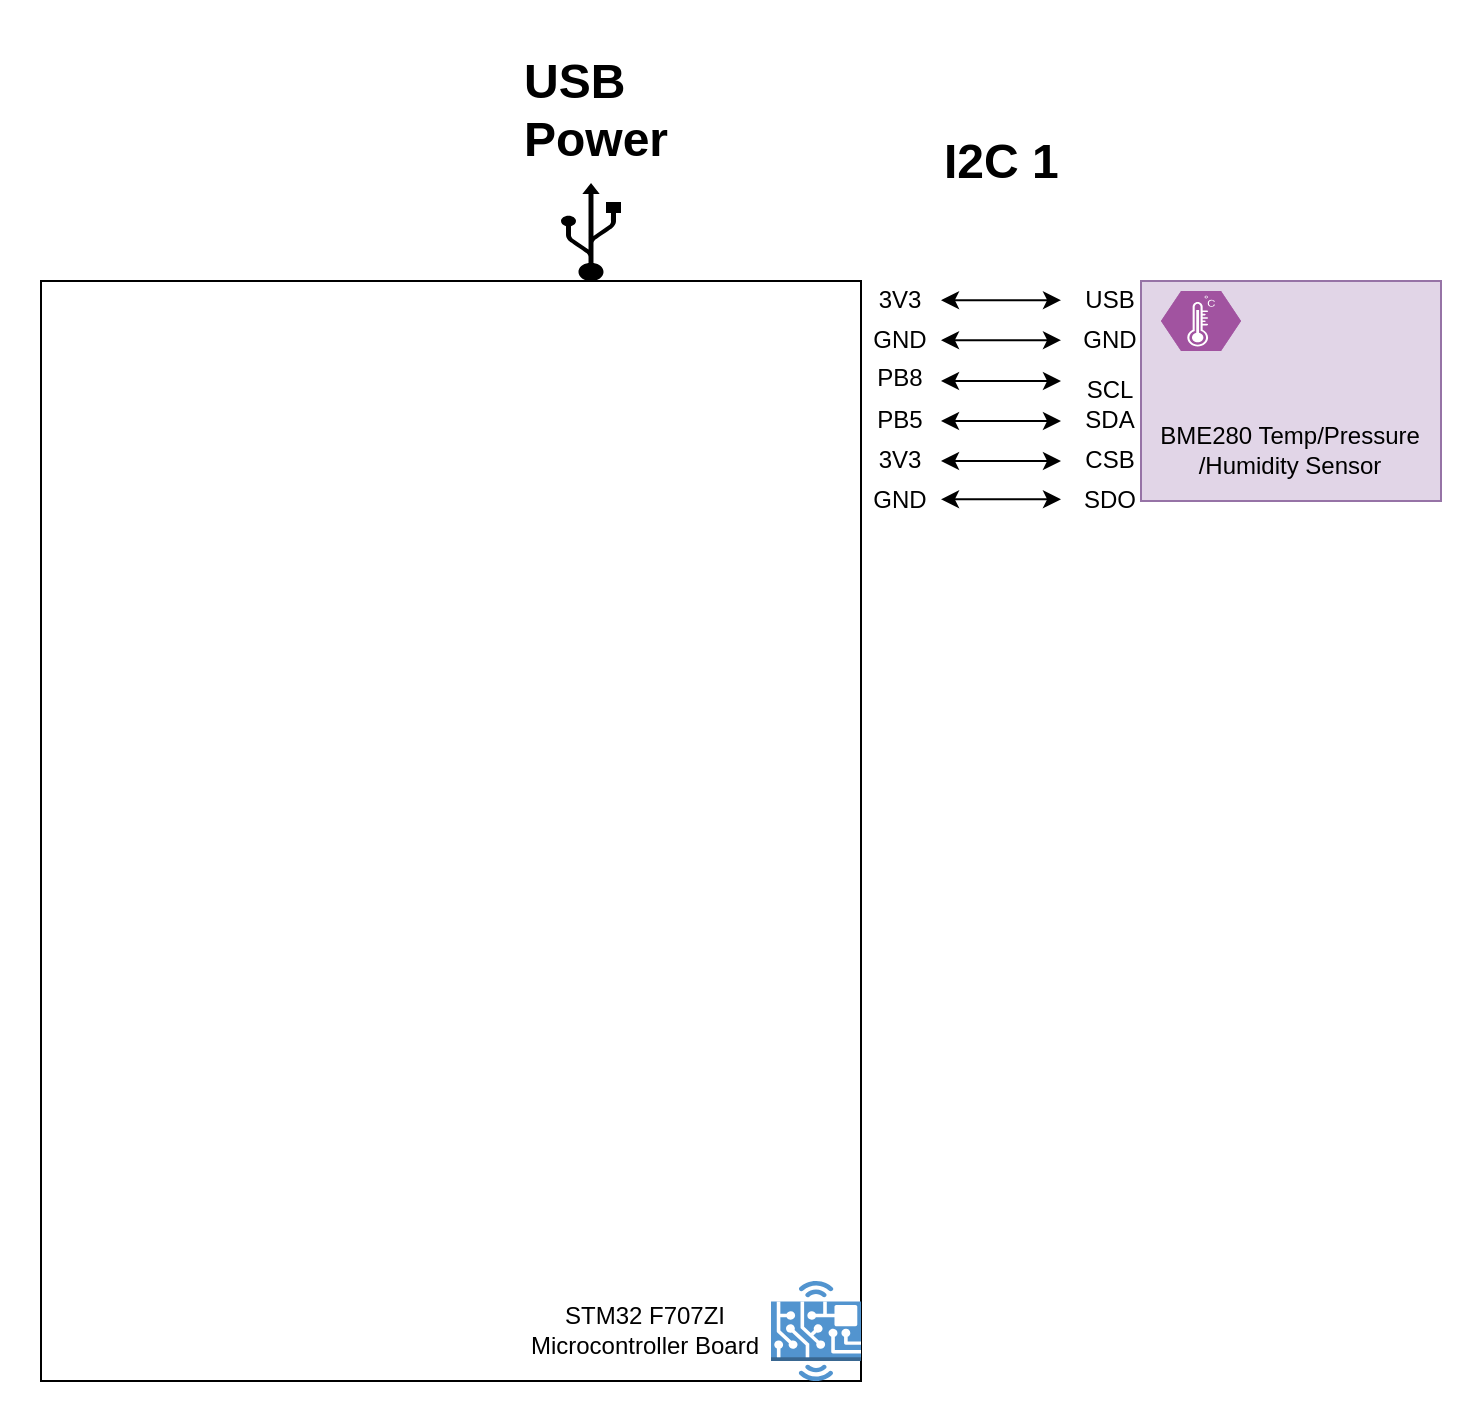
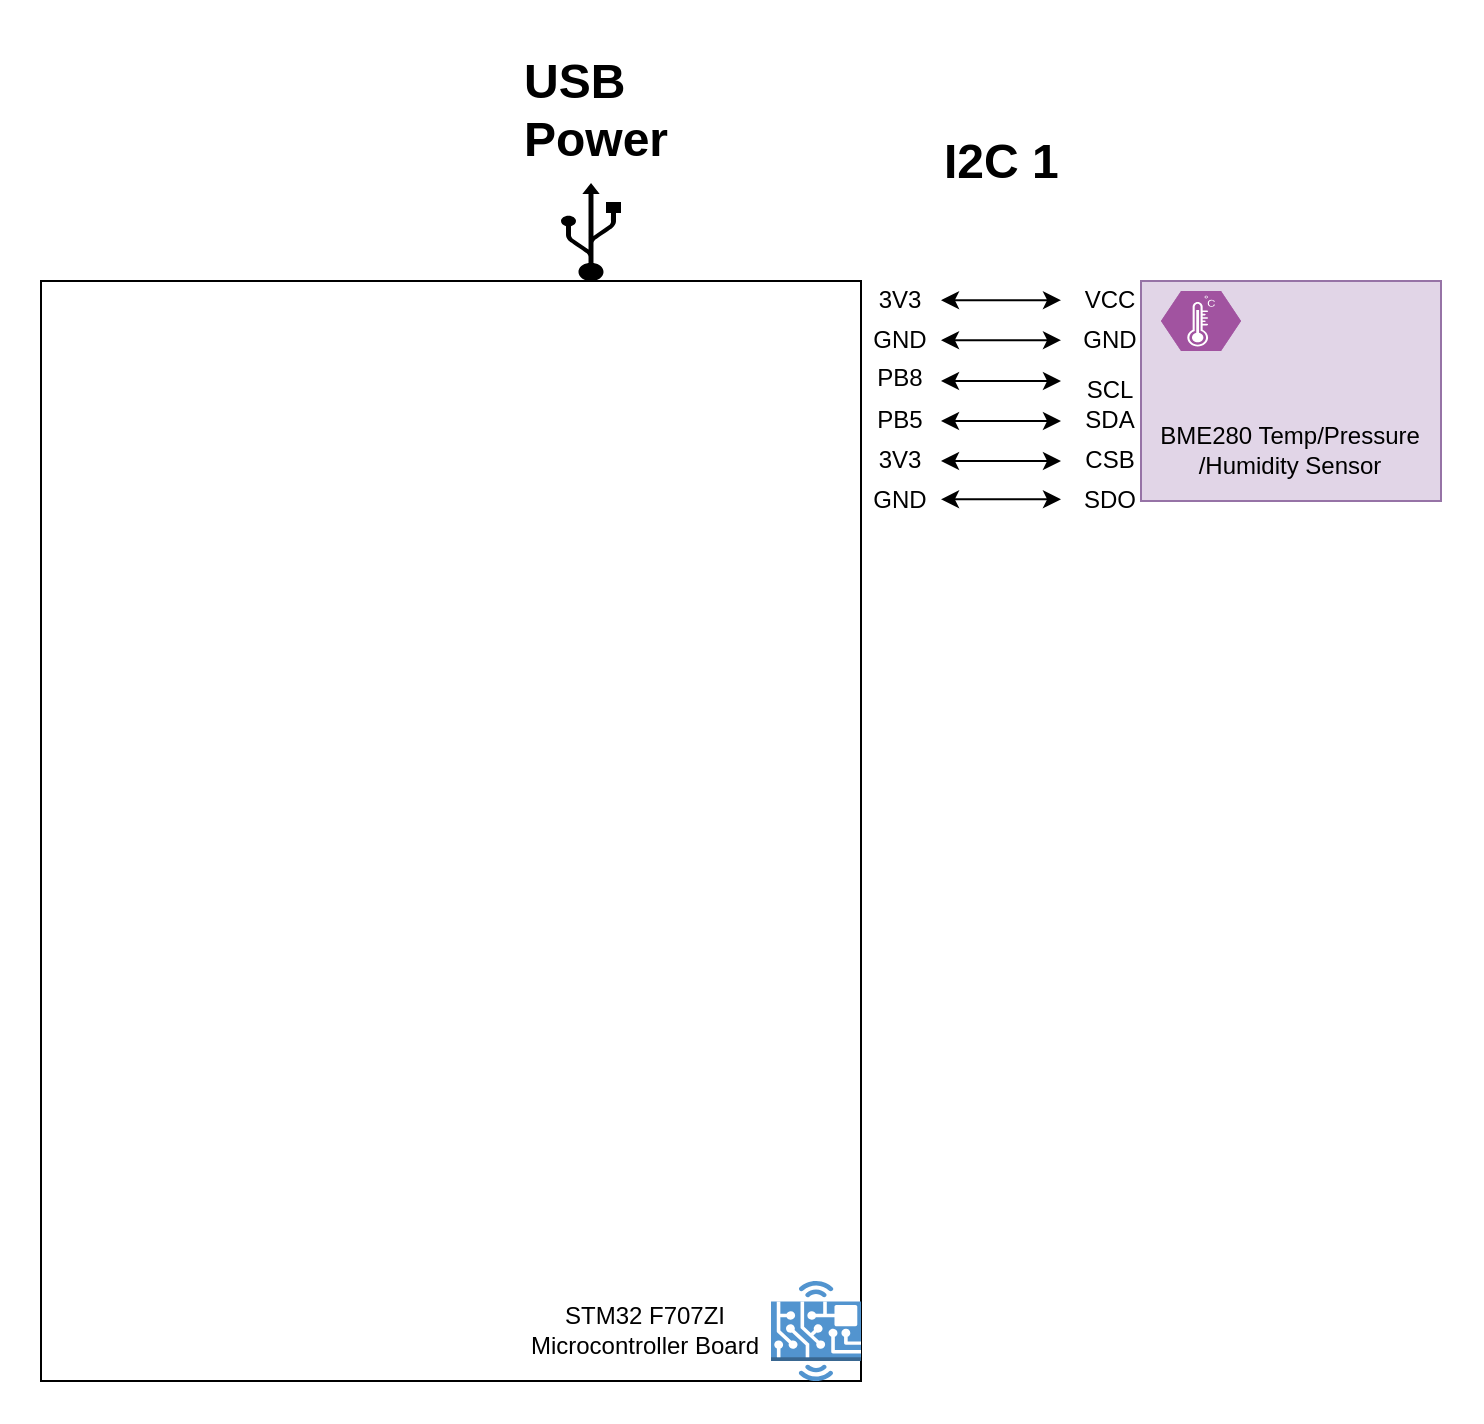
(1111, 301) -> (1111, 301)
